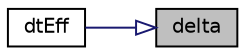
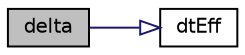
(111, 28) -> (115, 28)
